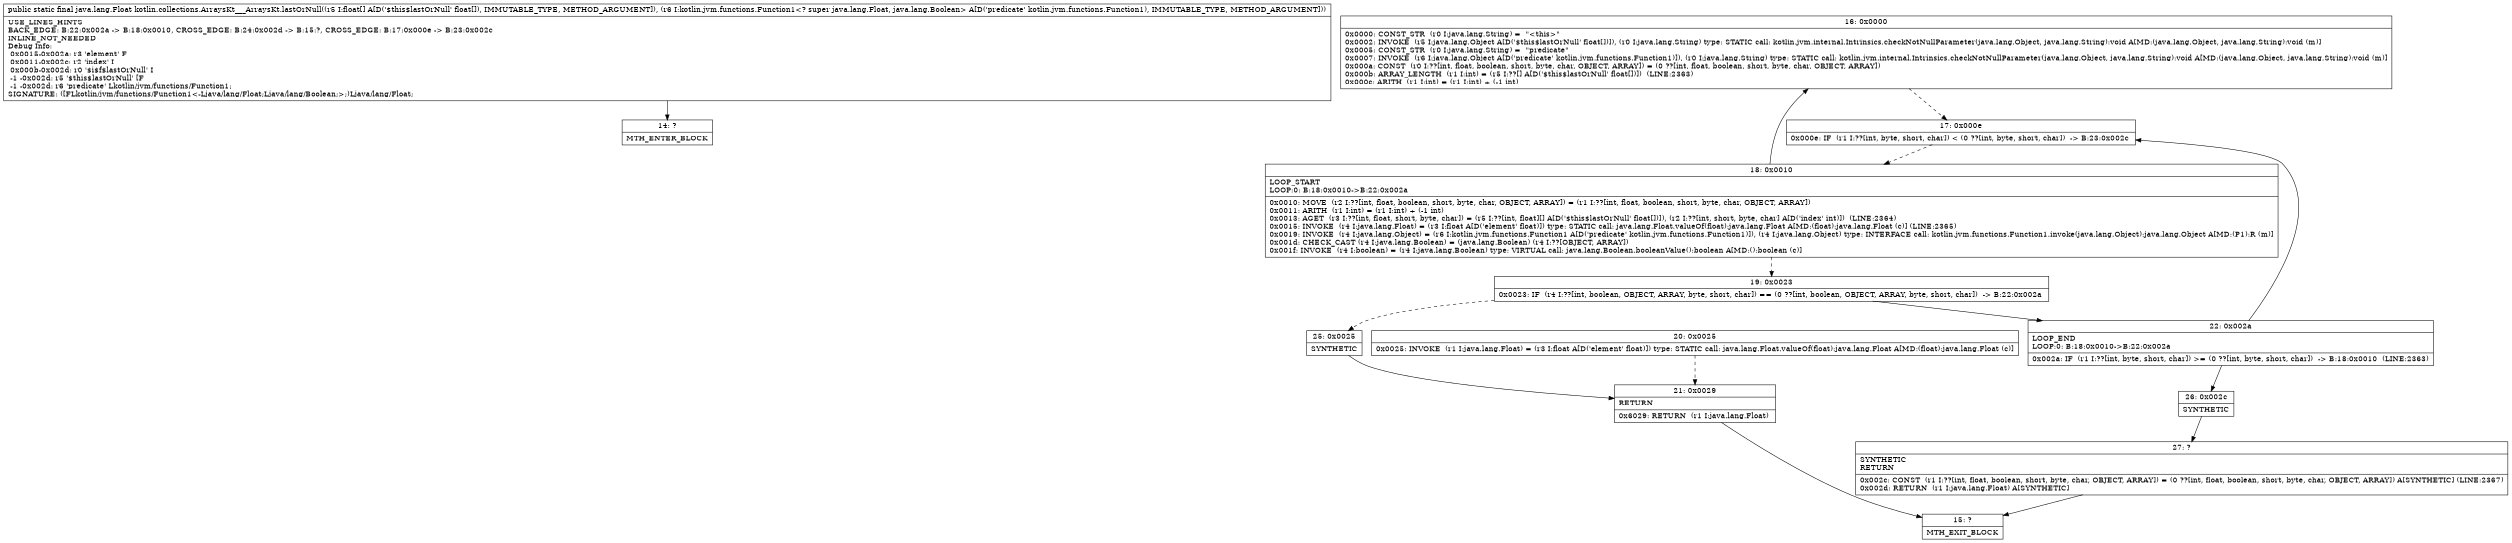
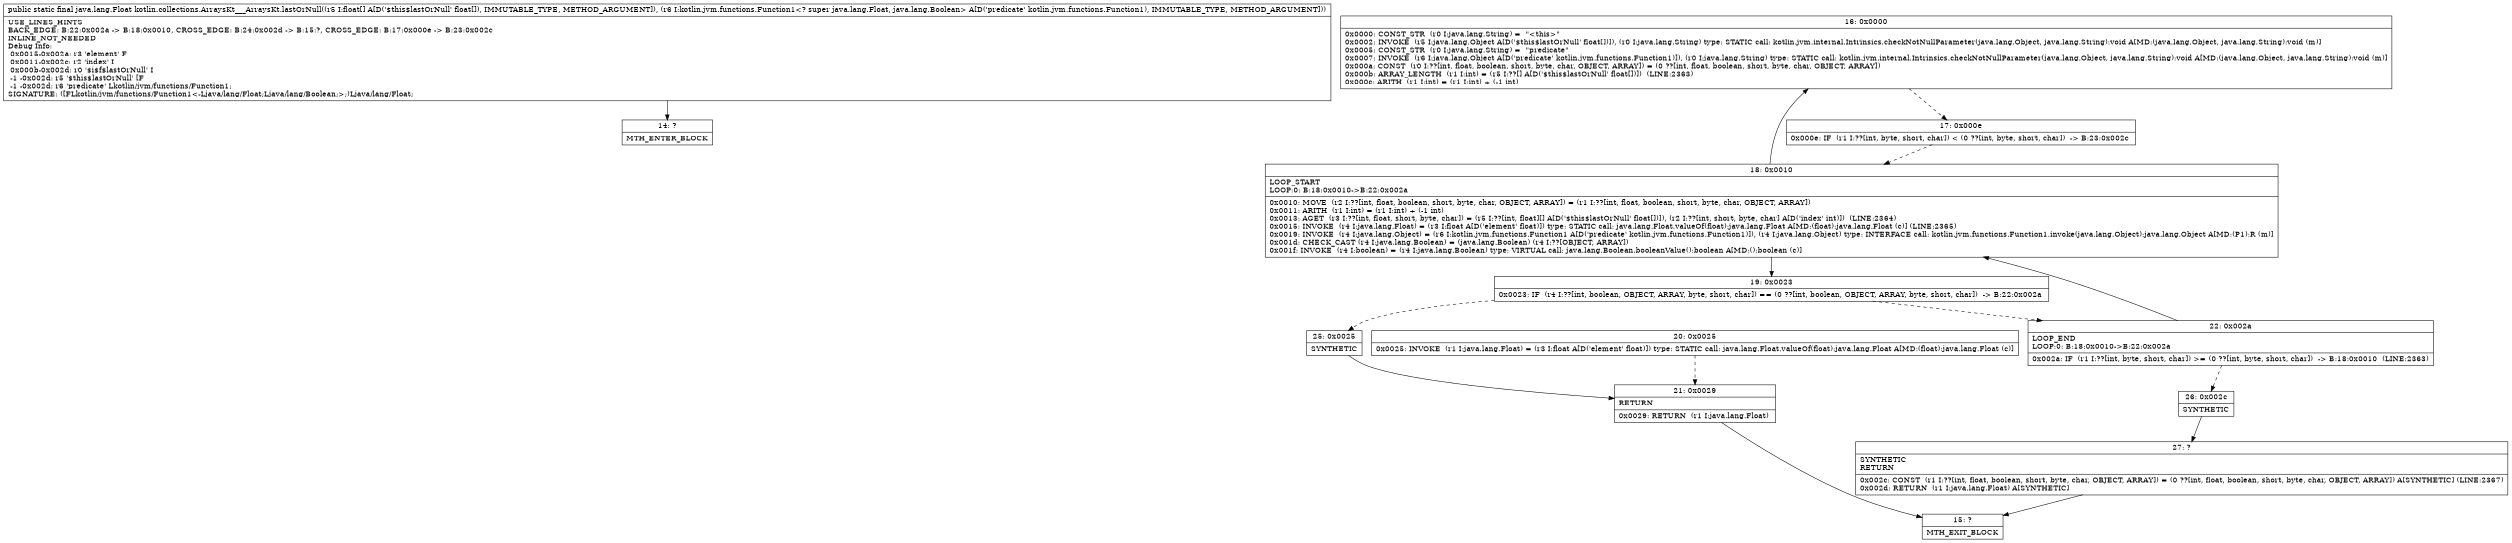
(2290, 176) -> (2084, 286)
(1772, 264) -> (1772, 264)
(1955, 311) -> (1955, 311)
(2217, 376) -> (2217, 376)
(1695, 416) -> (1695, 416)
